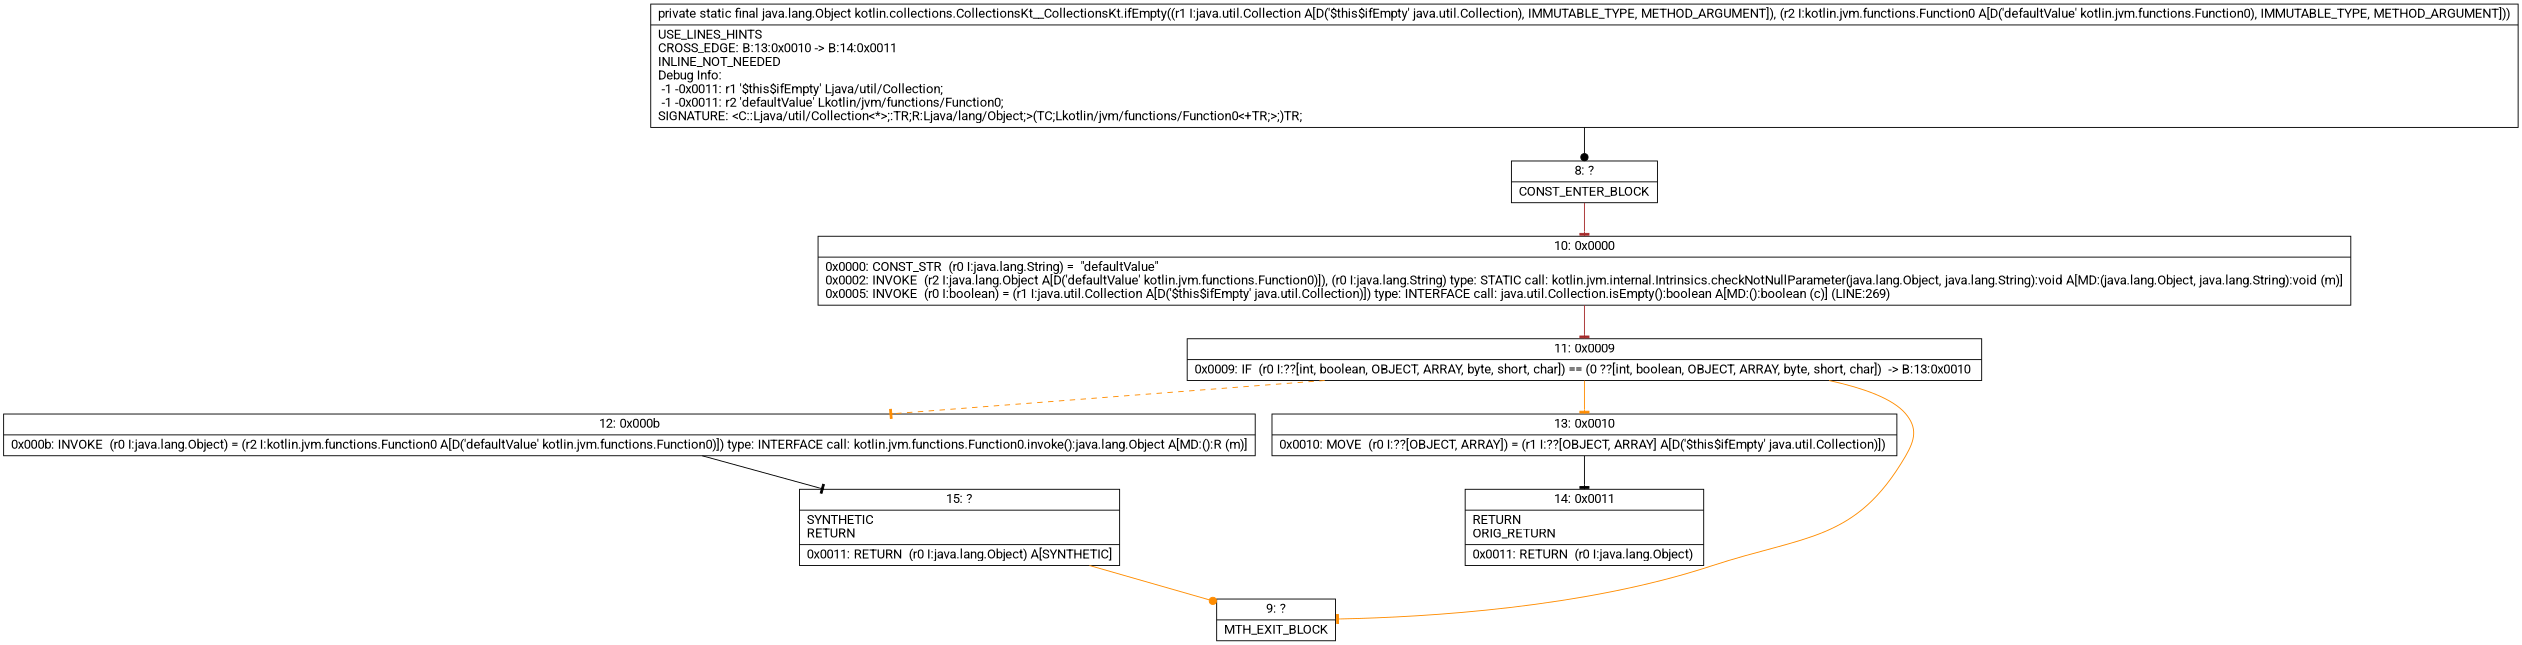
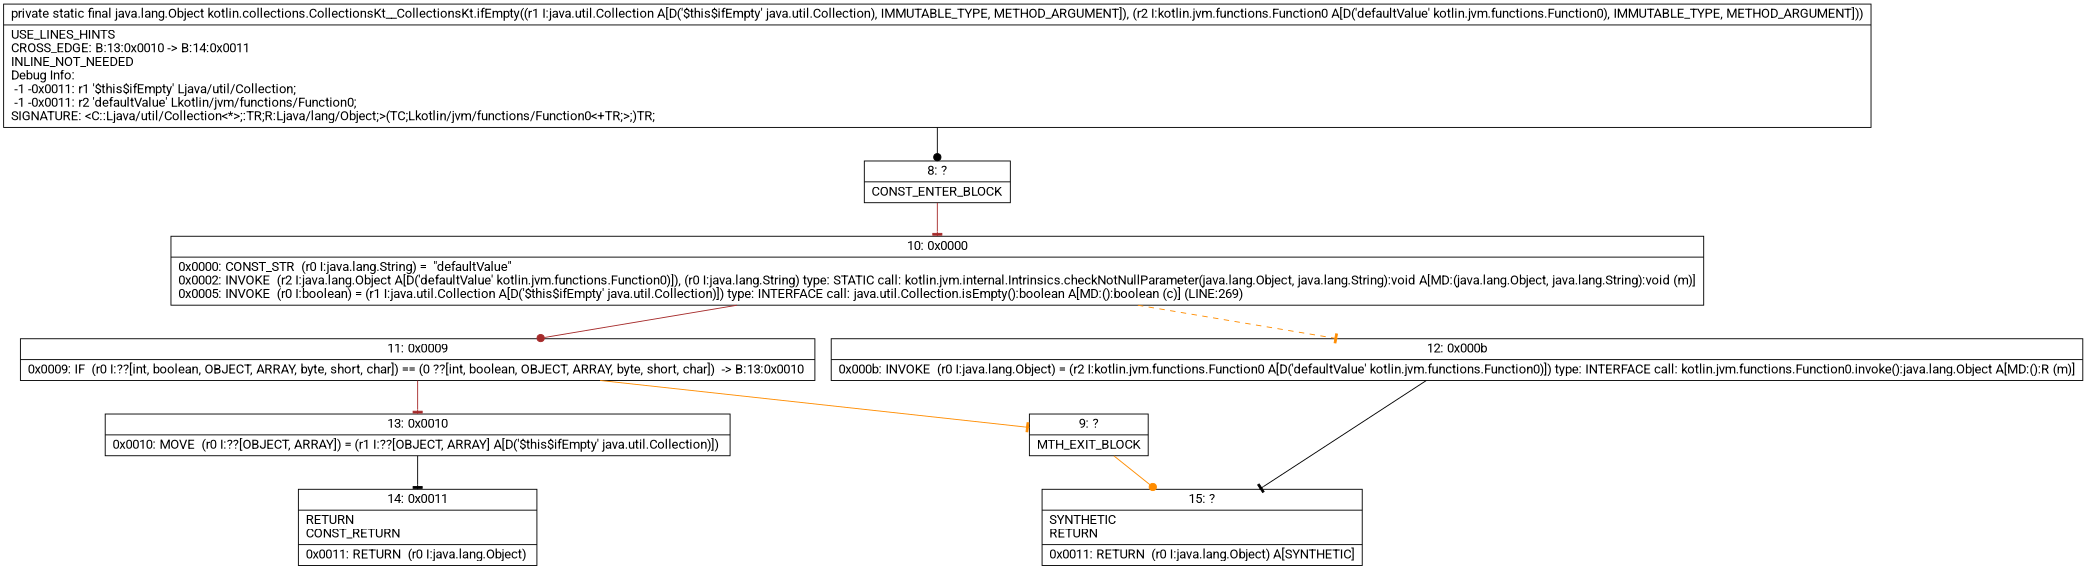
(1584, 320) -> (641, 321)
(1584, 395) -> (418, 395)
(1109, 397) -> (1235, 322)
(1514, 534) -> (353, 534)
(1149, 583) -> (1132, 470)
